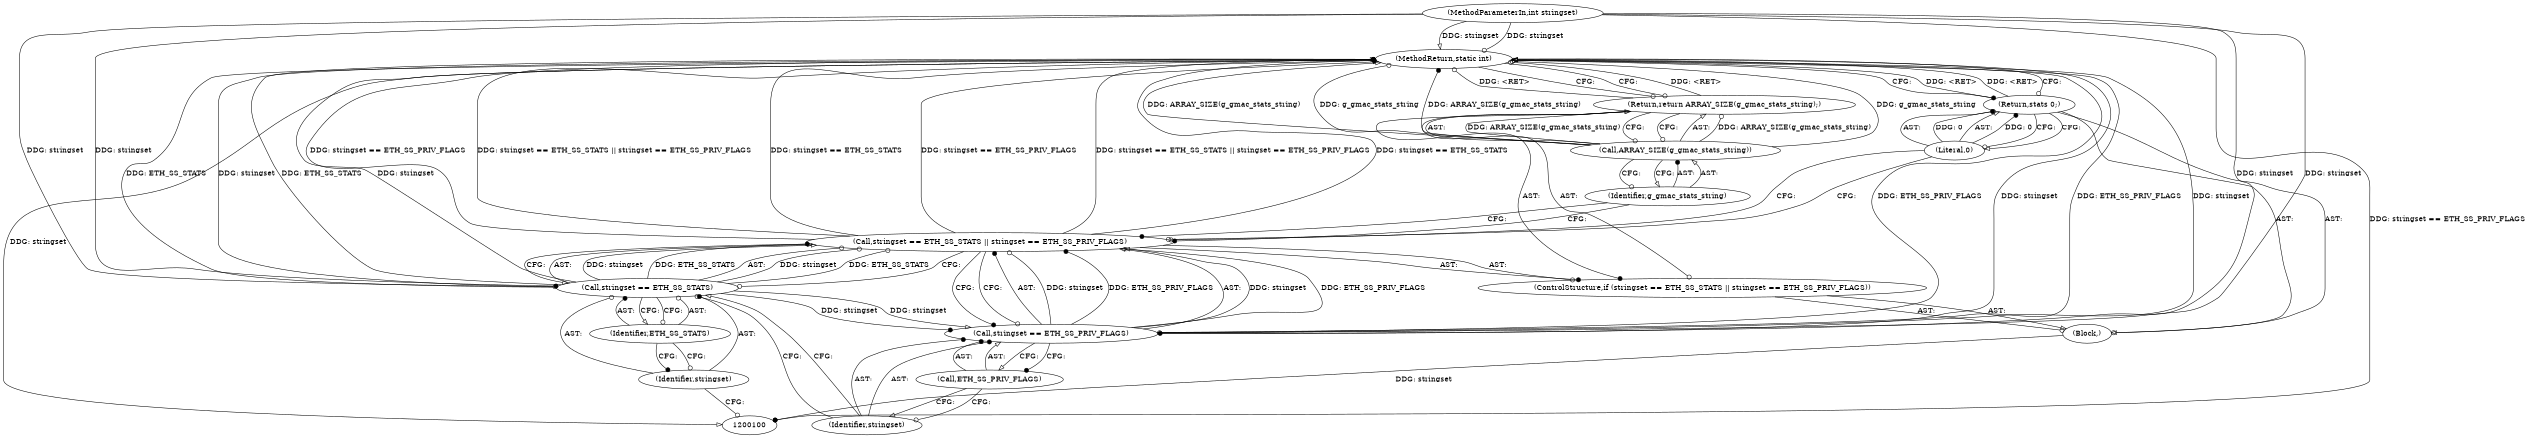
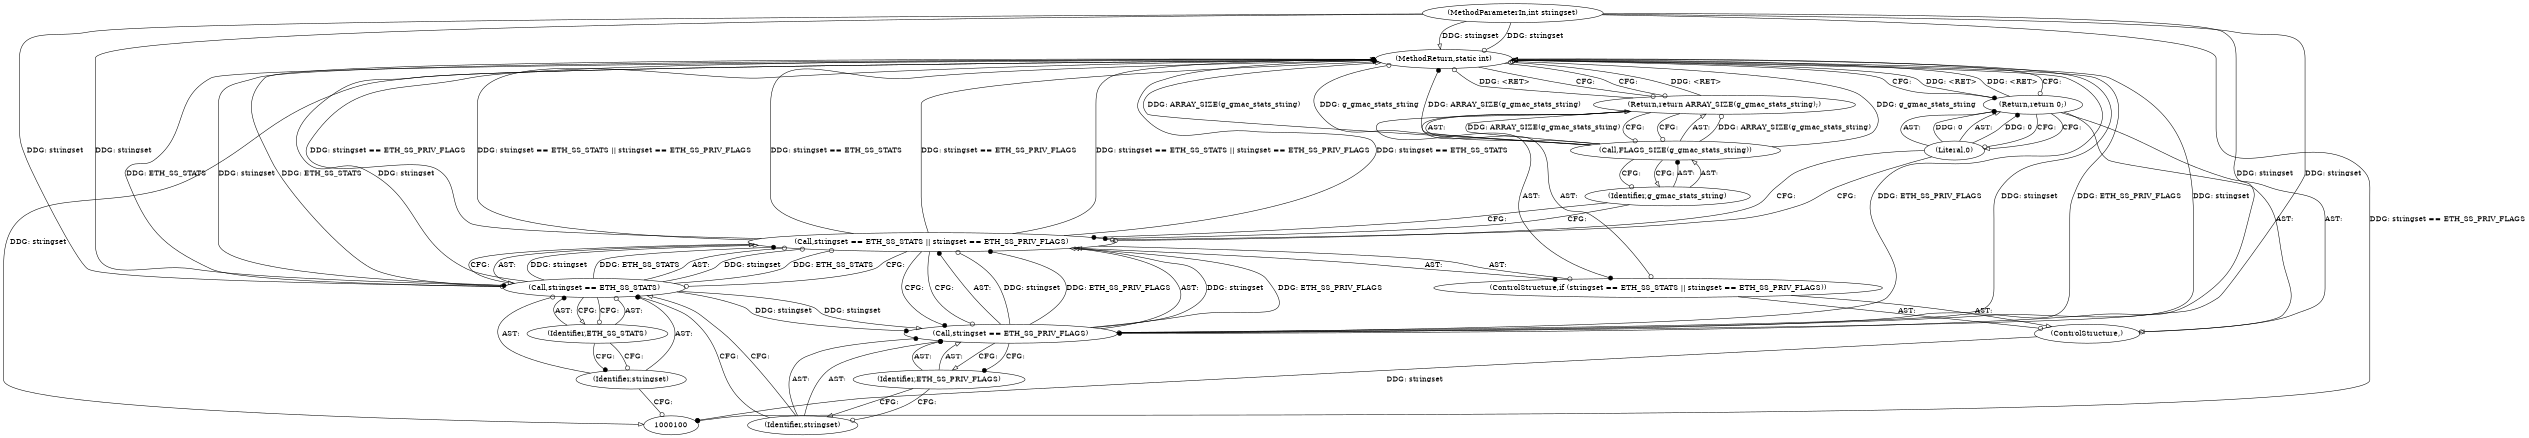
(2029, 105) -> (2033, 105)
(1675, 151) -> (1675, 151)
(2087, 334) -> (2087, 334)
(990, 380) -> (939, 380)
(750, 425) -> (671, 425)
